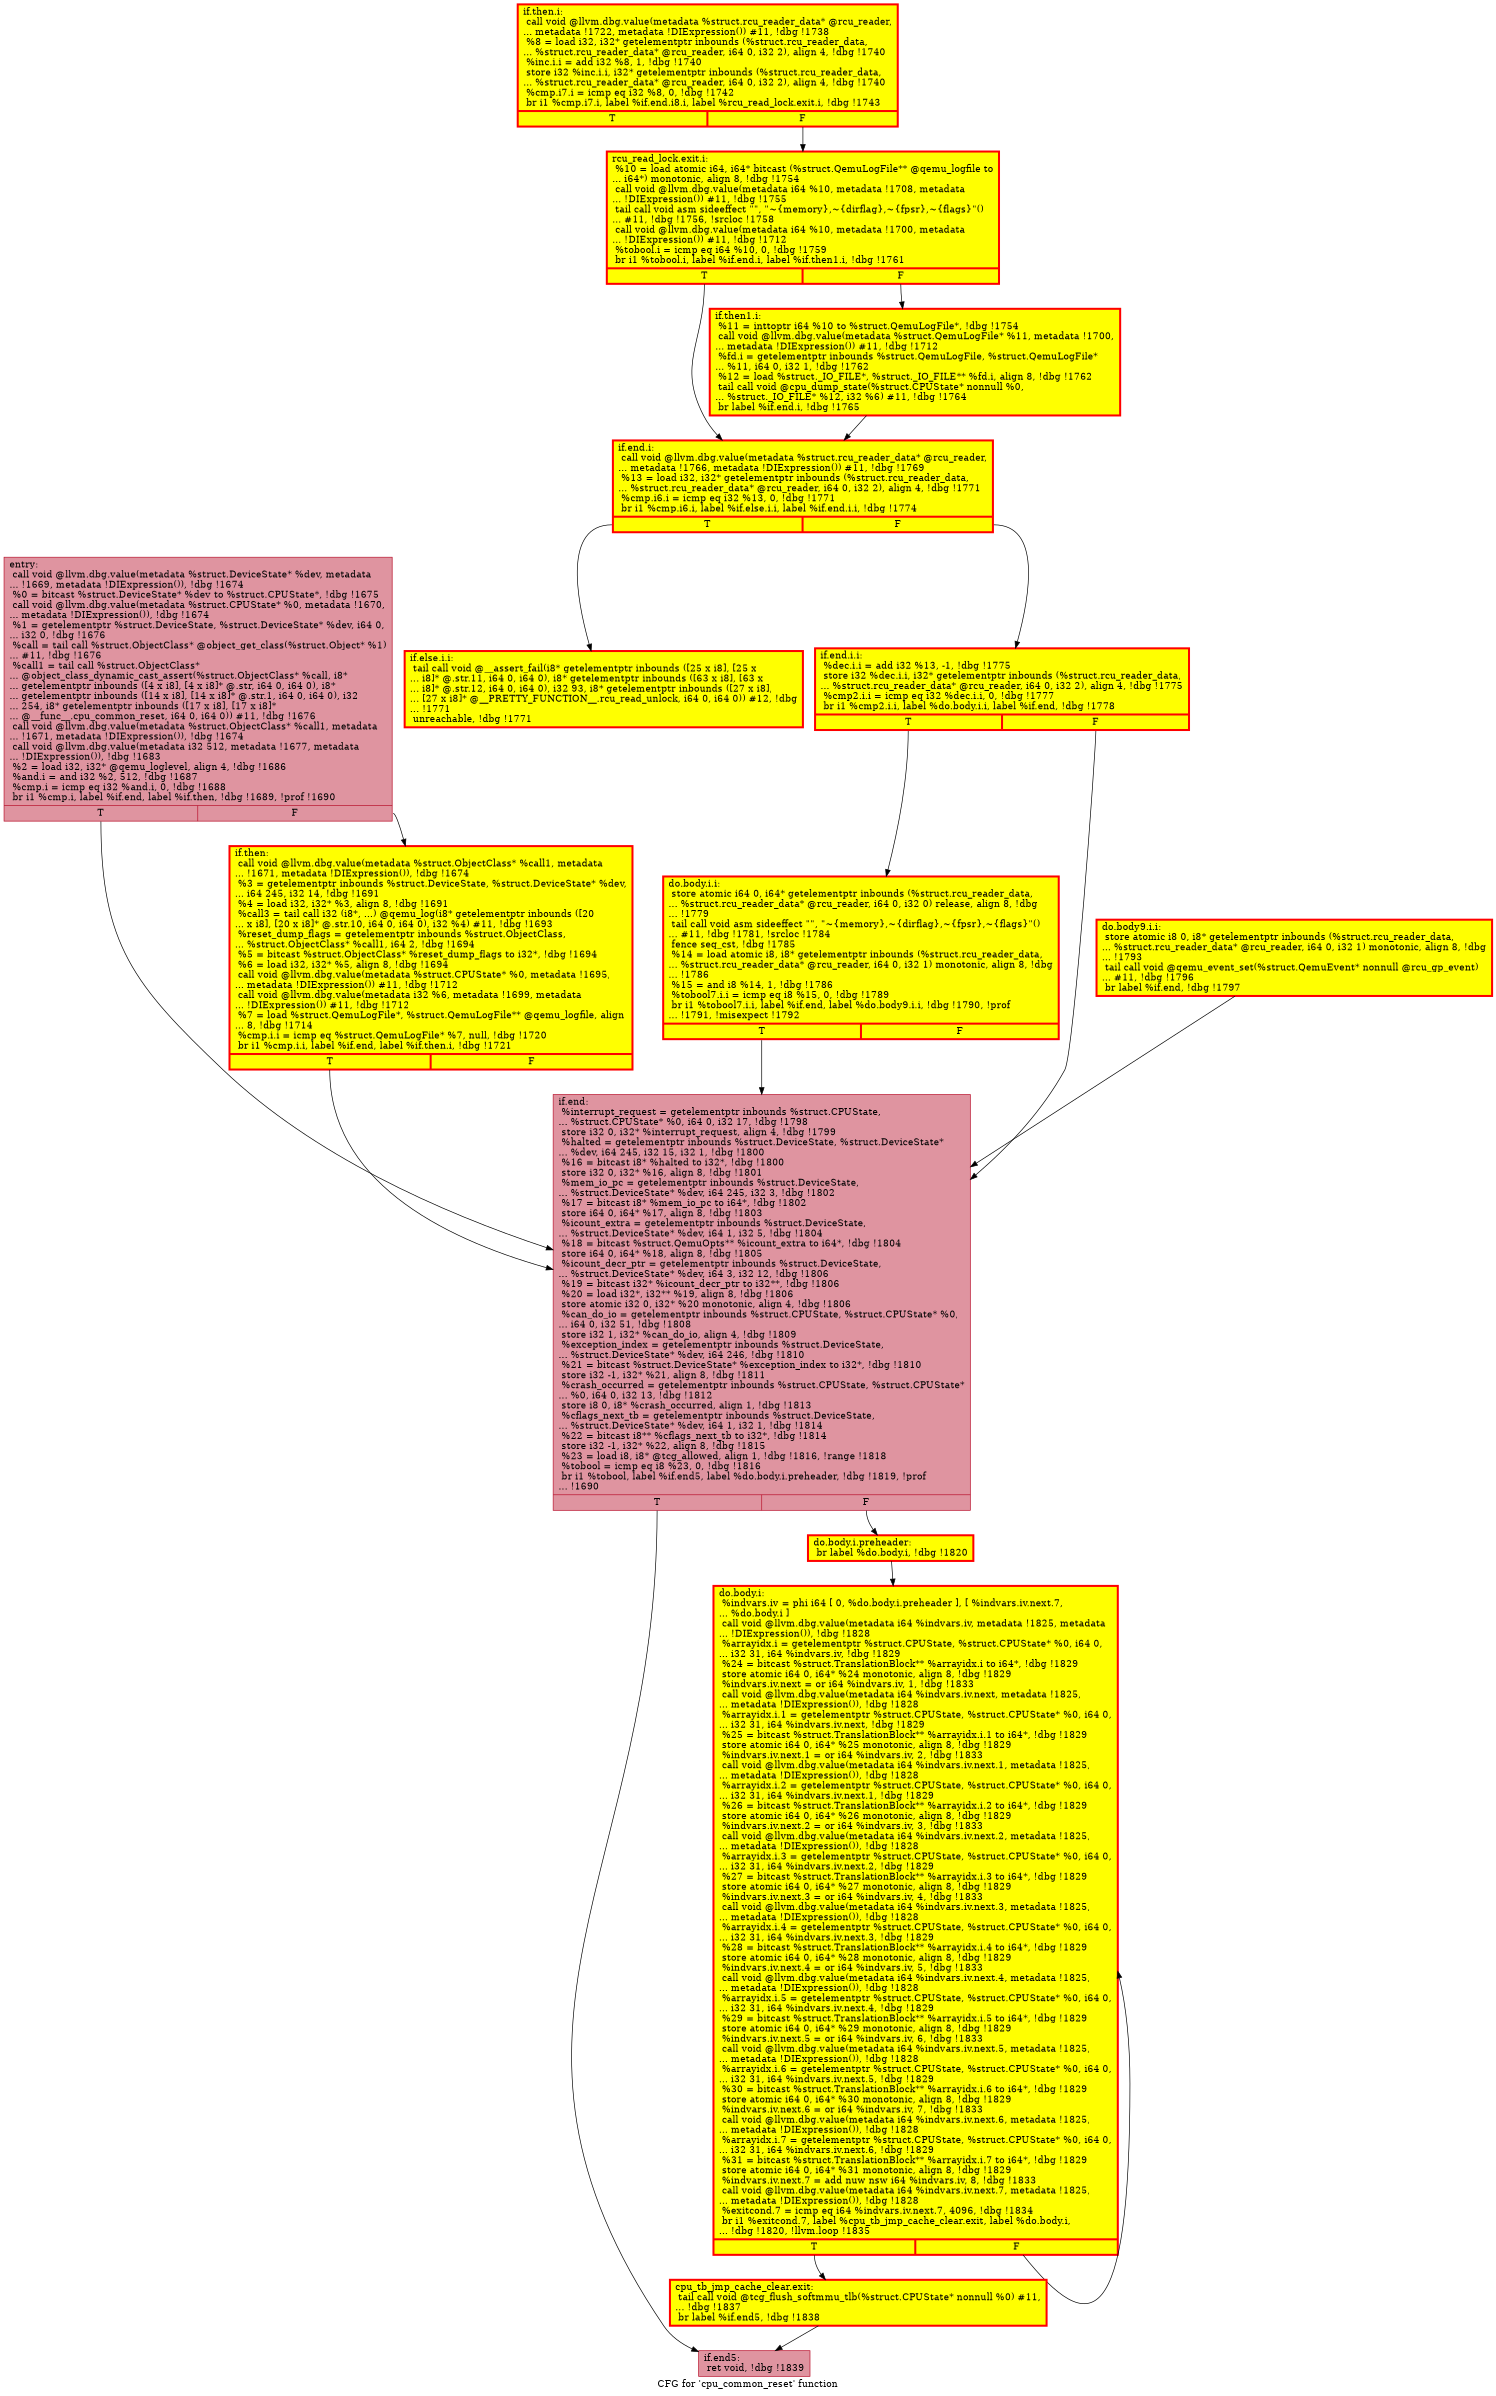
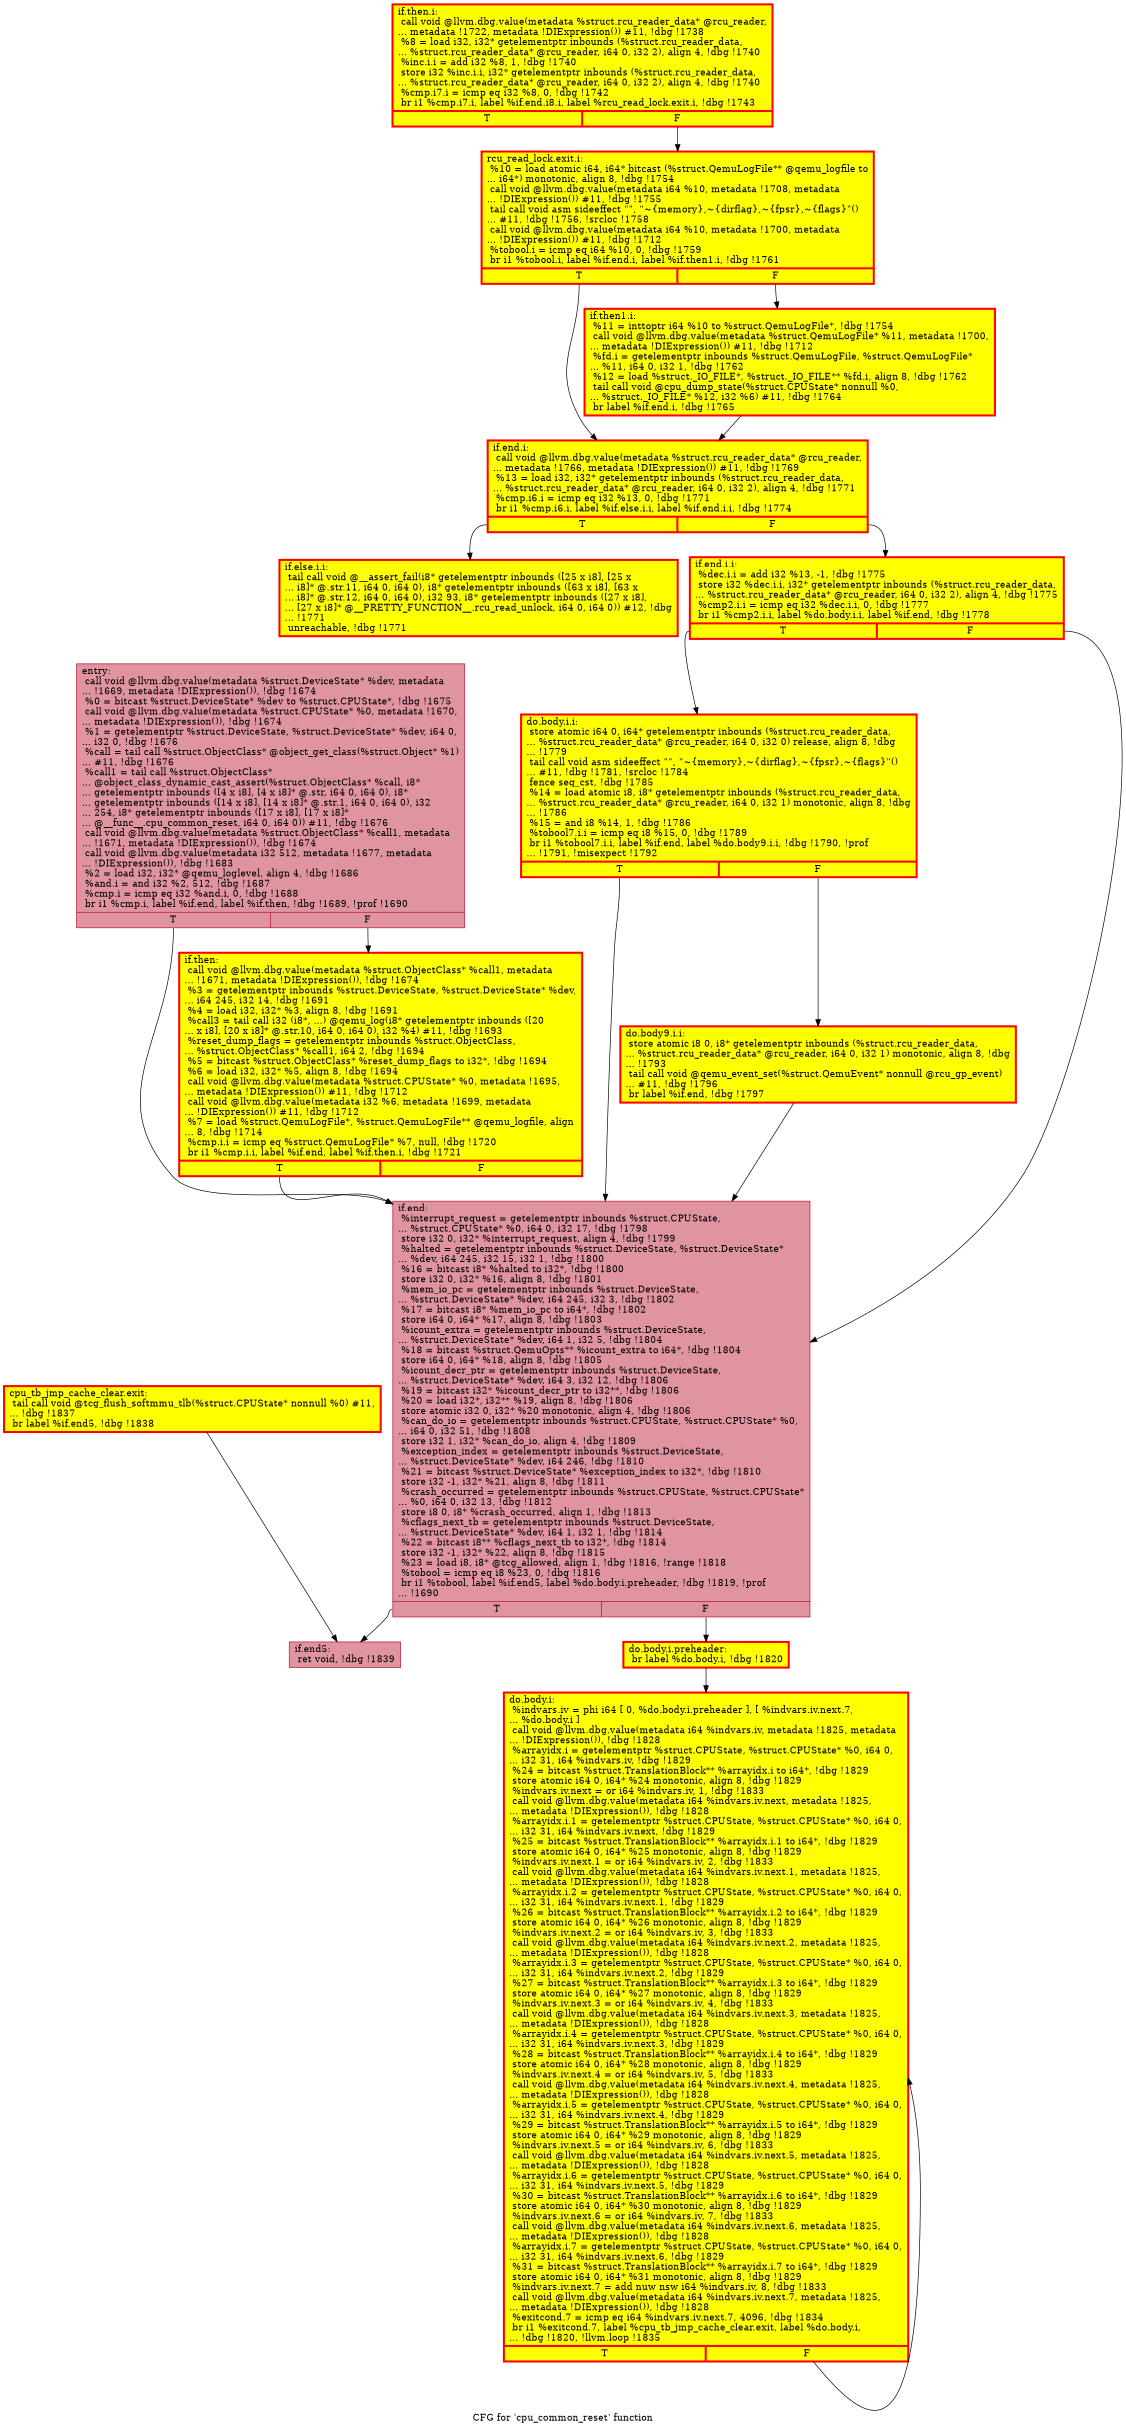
none -> (818, 949)
(816, 2265) -> none
